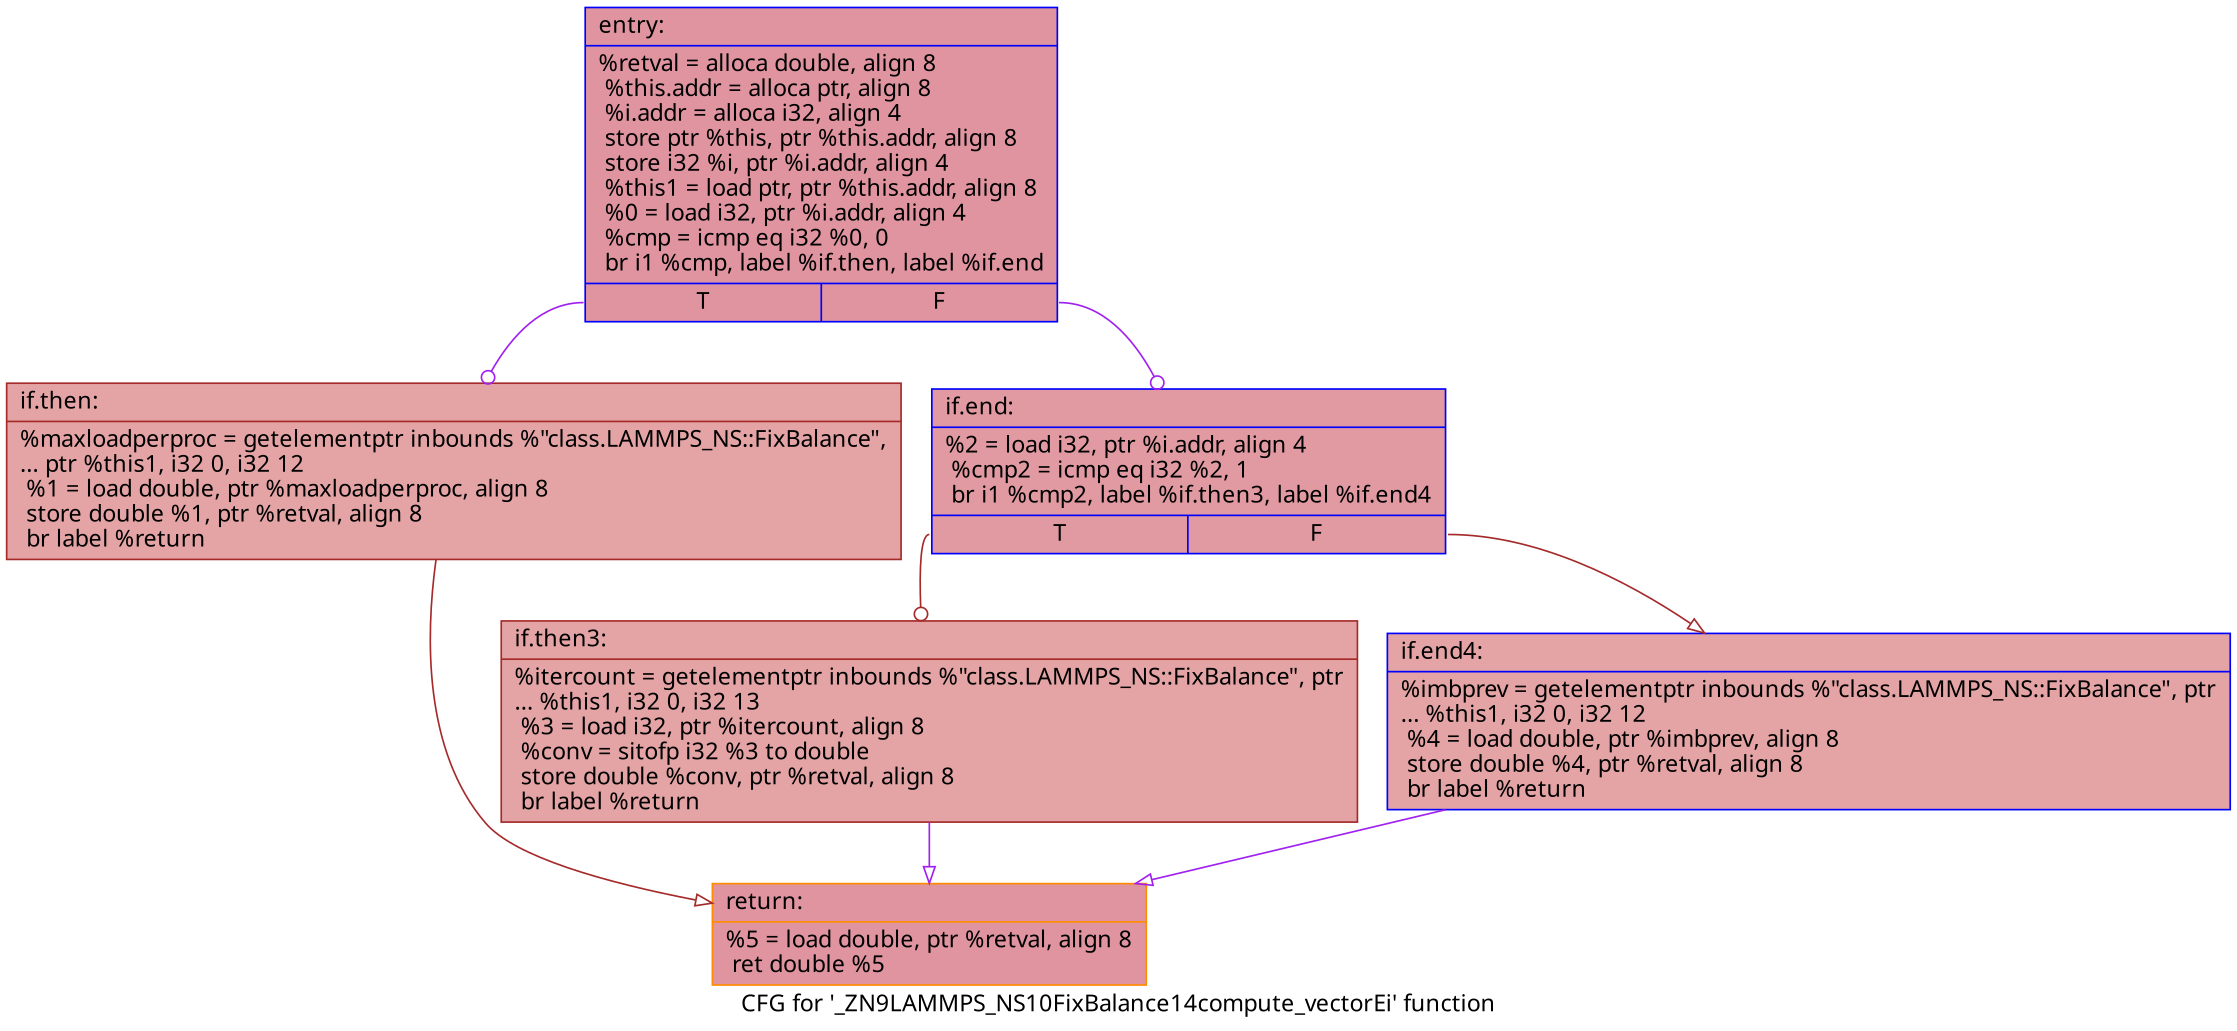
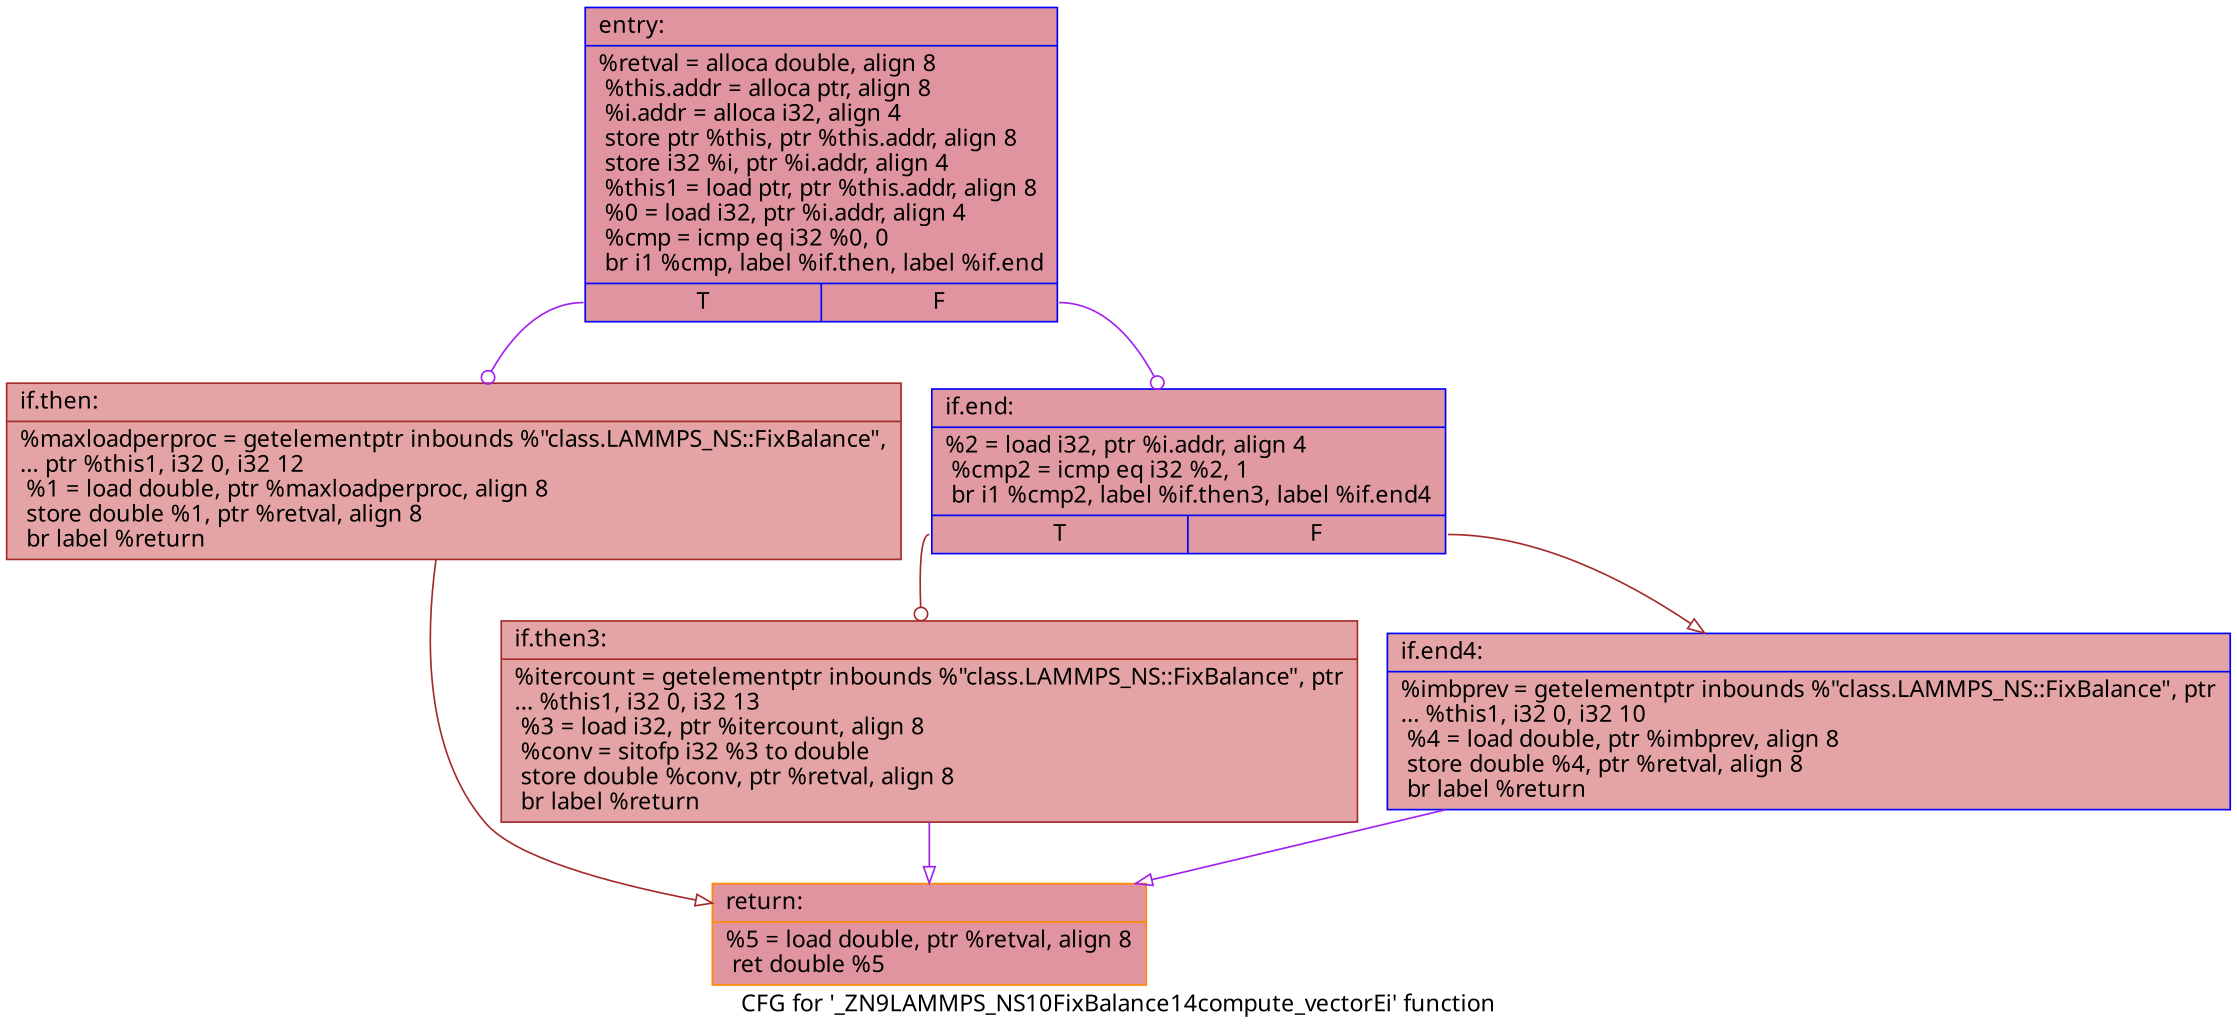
(1524, 715) -> (1524, 715)
